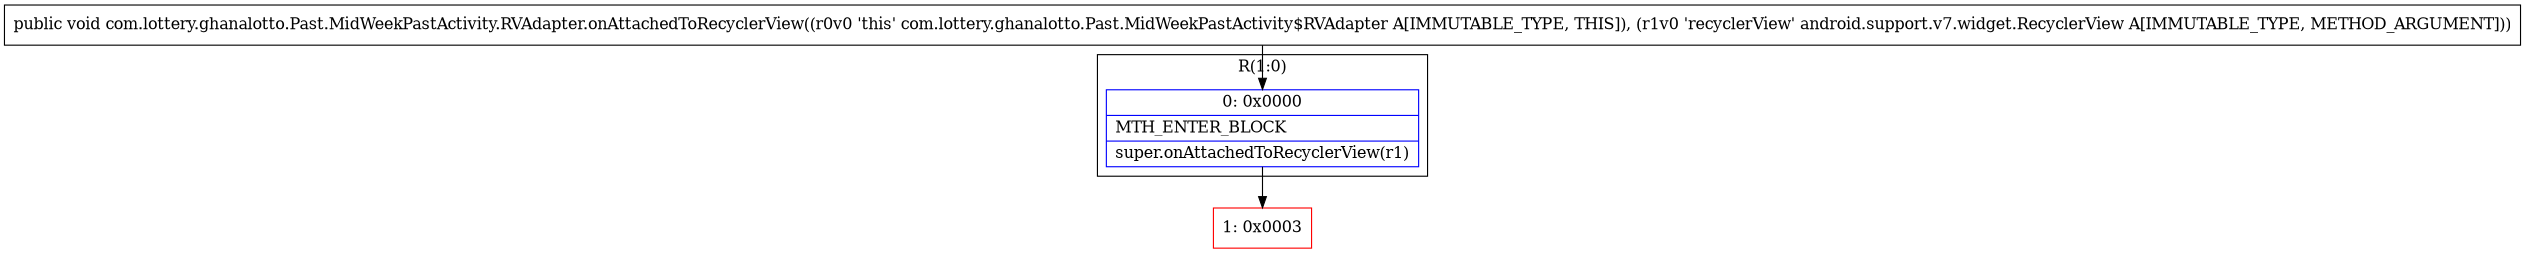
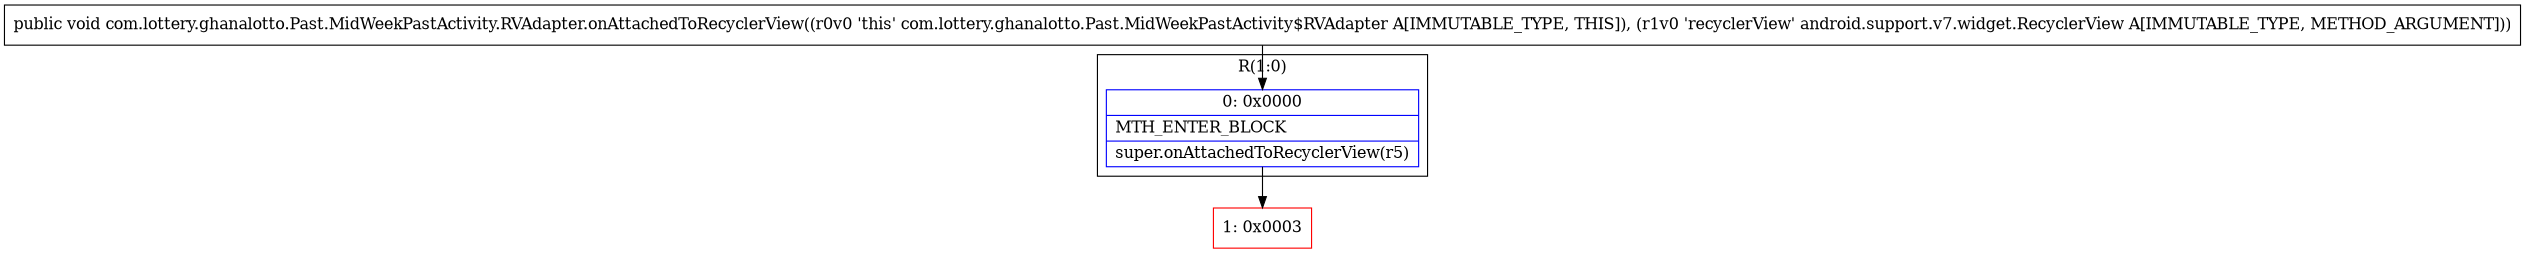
(1262, 153) -> (1262, 153)
